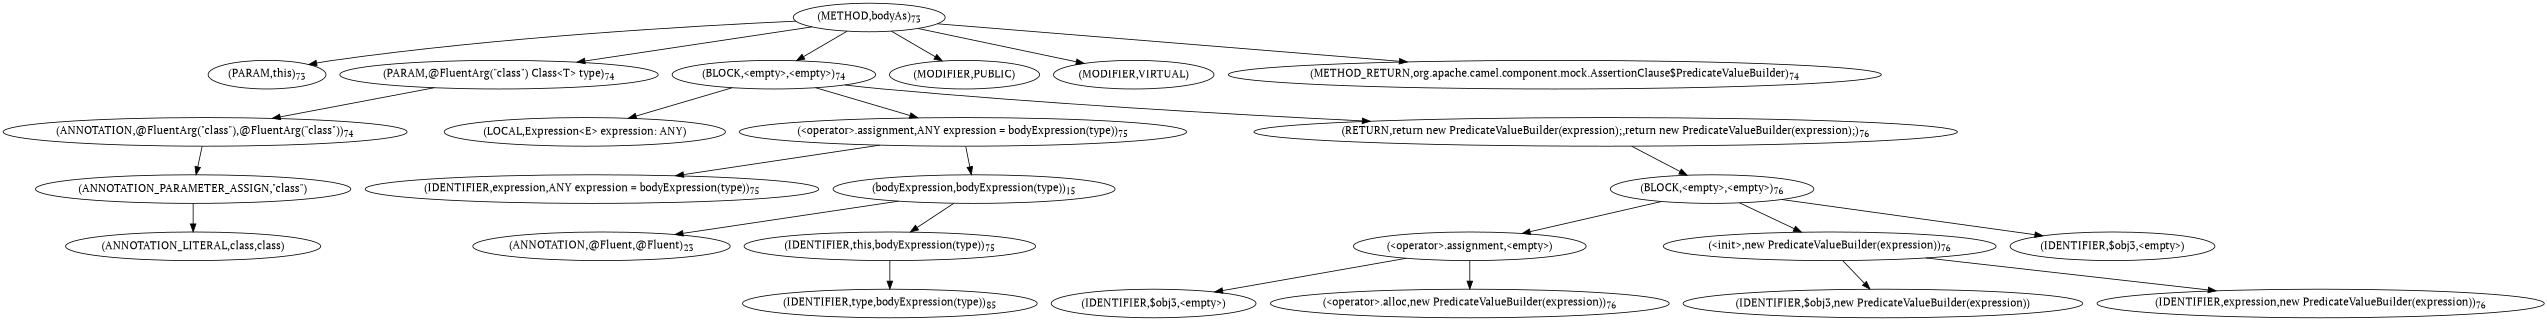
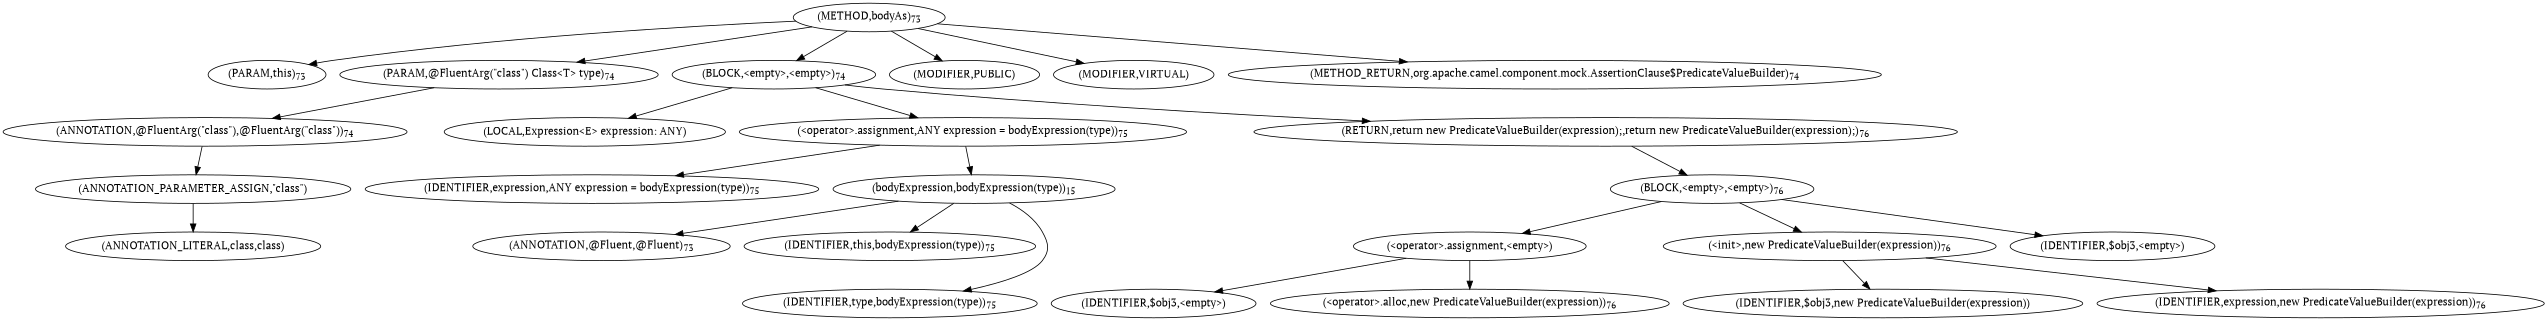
(689, 245) -> (689, 245)
(890, 271) -> (1042, 261)
(992, 302) -> (992, 302)
